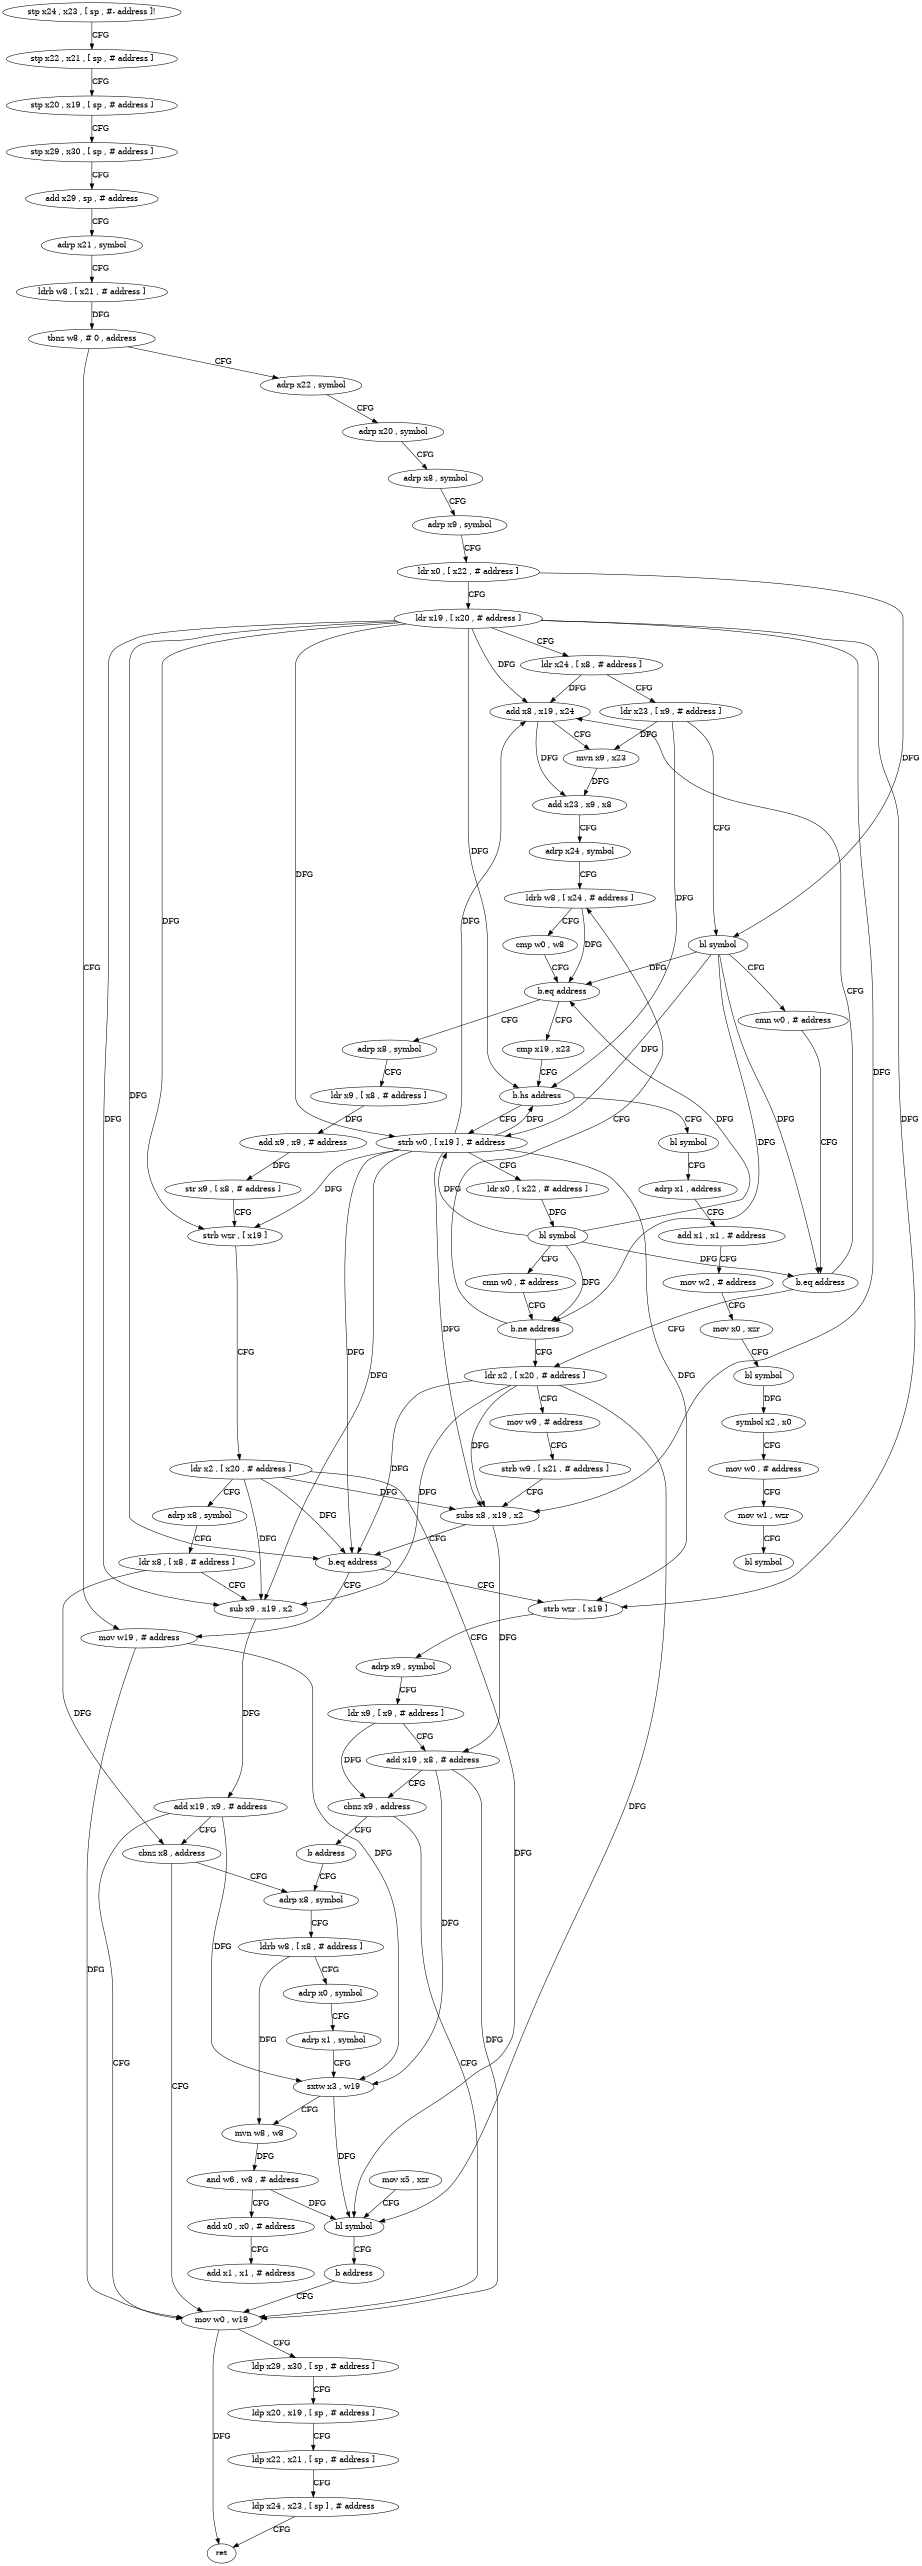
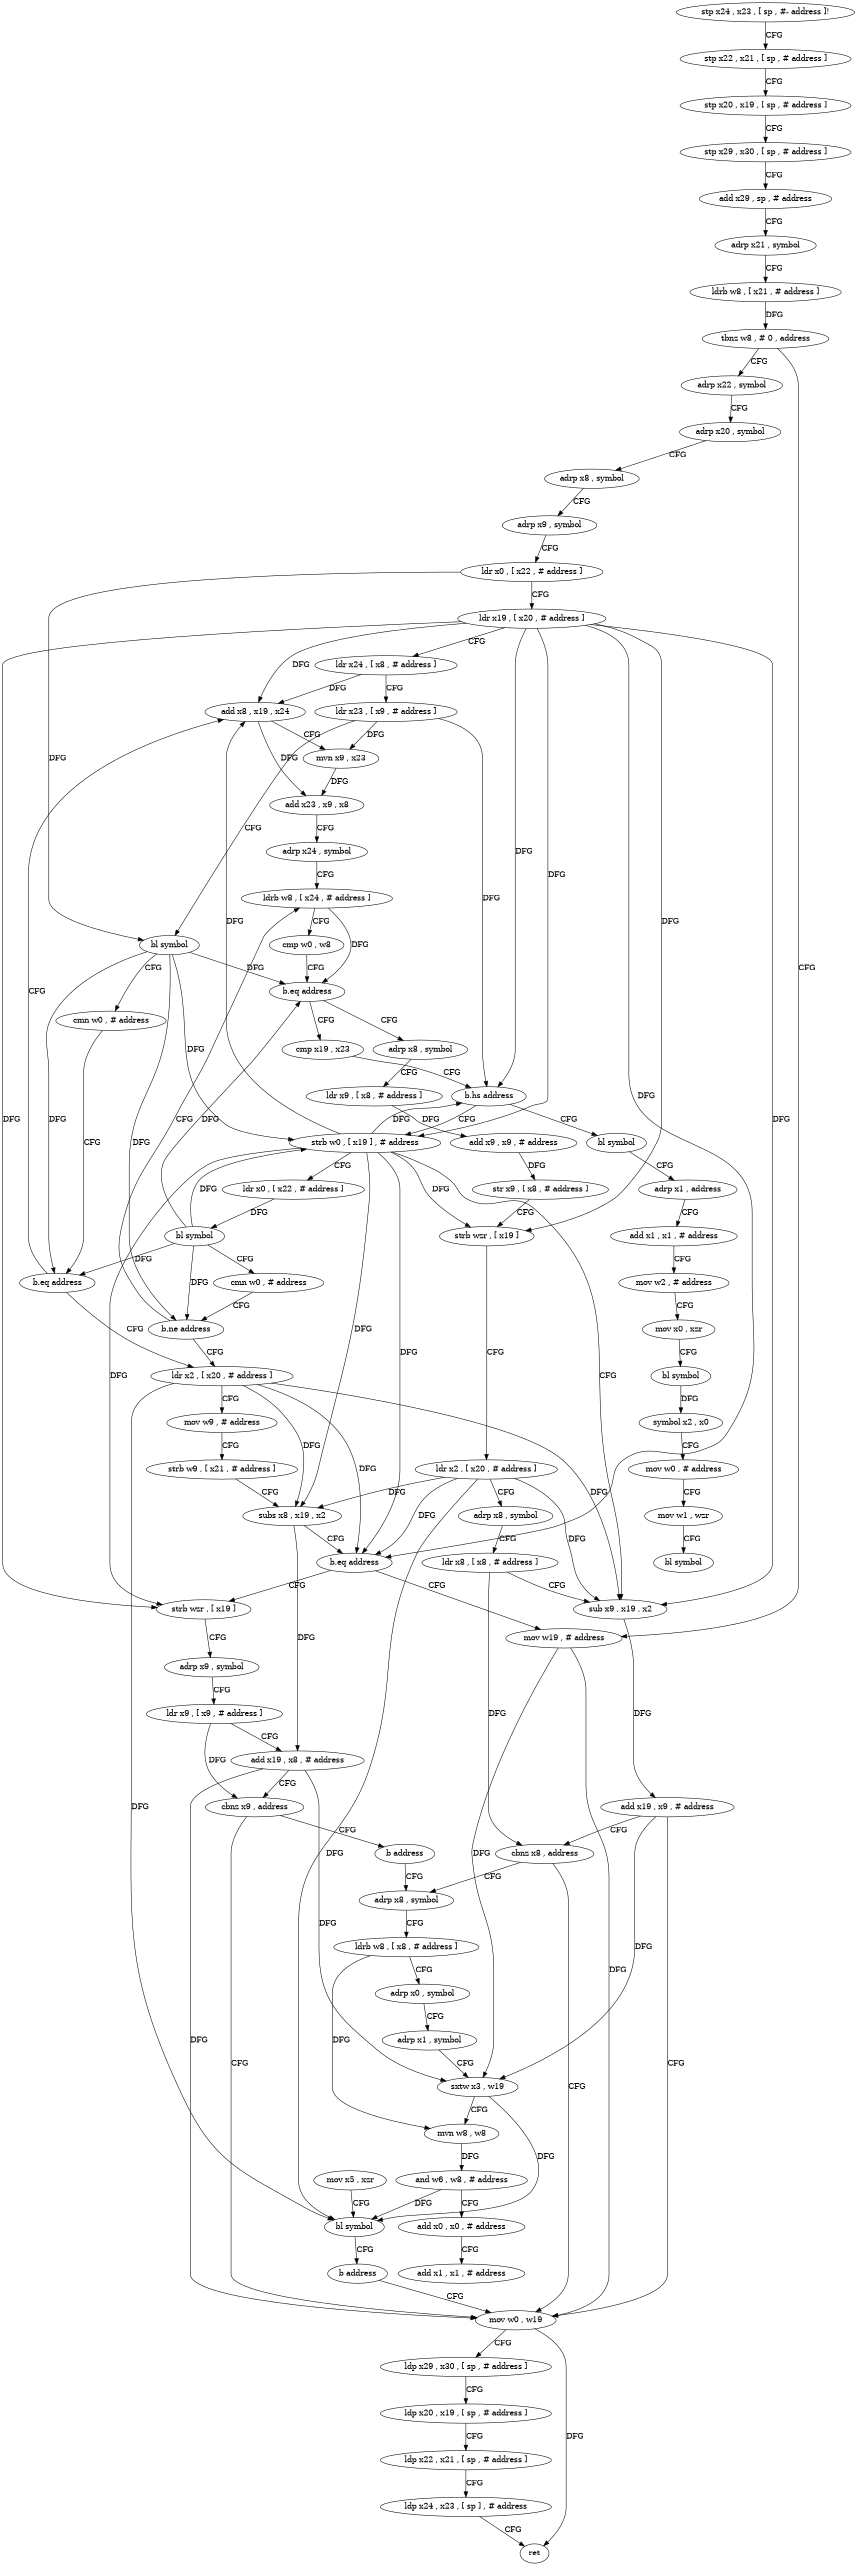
(873, 1023) -> none
(379, 1376) -> (608, 1376)
